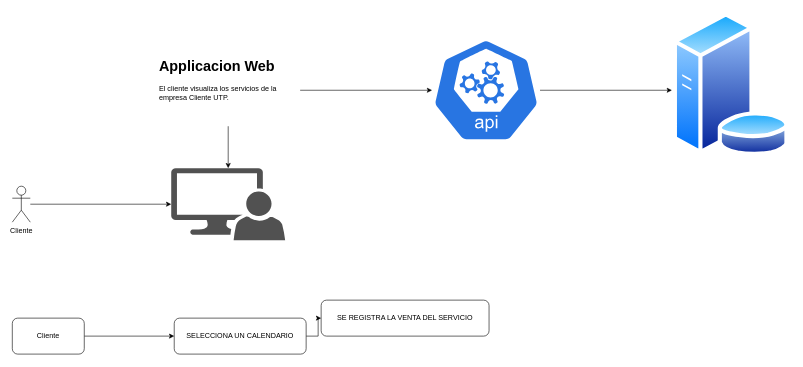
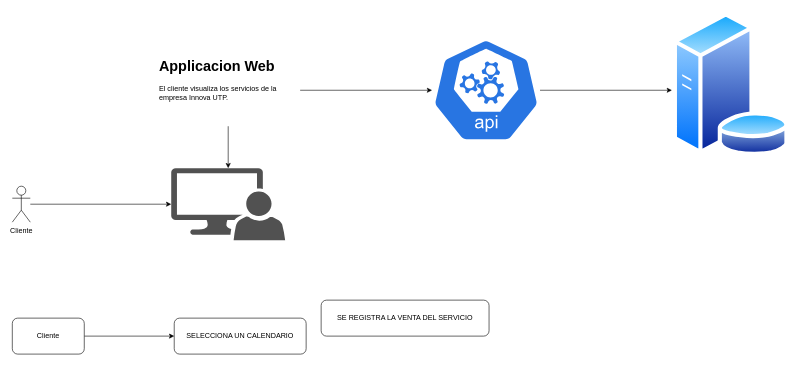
(229, 61) -> (229, 61)
(318, 319) -> none
